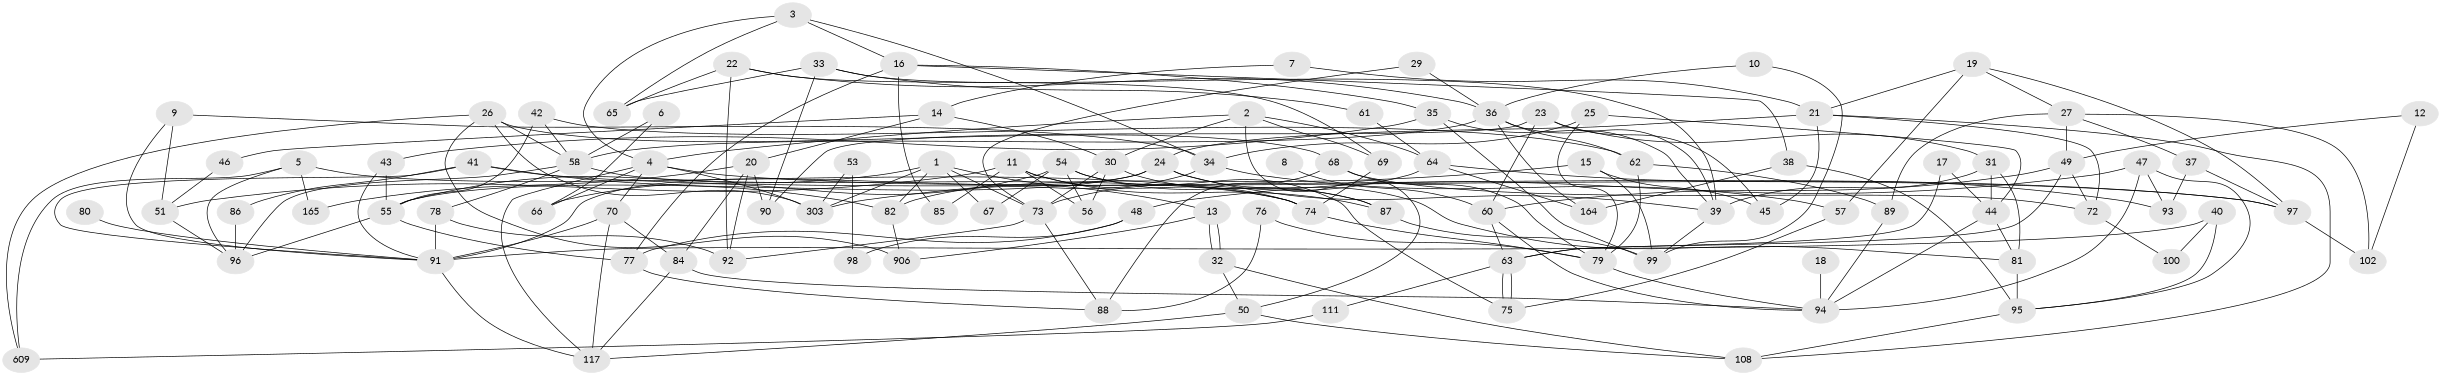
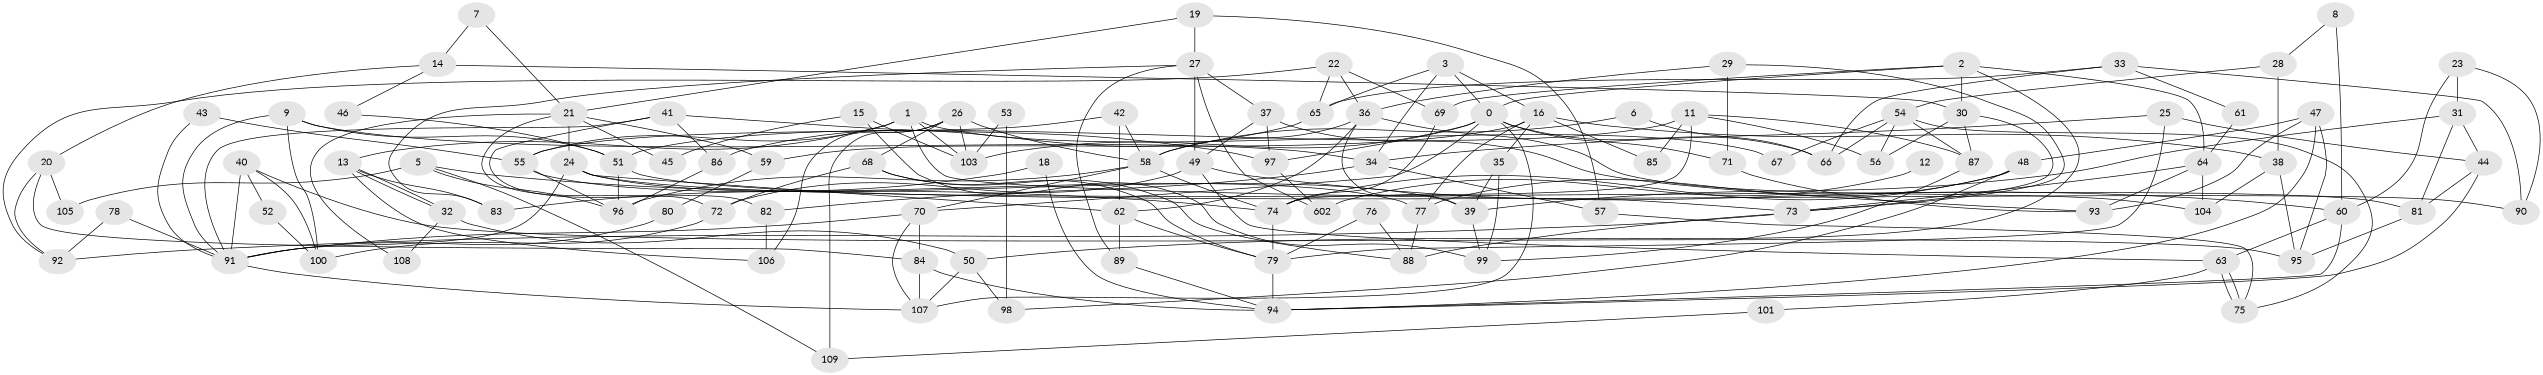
(1754, 64) -> none
none -> (2278, 64)
(1303, 79) -> (1955, 85)
(2152, 120) -> none
(2242, 132) -> (1242, 131)
none -> (1016, 138)
(961, 146) -> none
(1693, 147) -> none
(650, 163) -> (1489, 114)
none -> (766, 163)
none -> (1728, 163)
(1942, 163) -> none
none -> (1485, 176)
(758, 188) -> (1567, 198)
(913, 188) -> none
(885, 190) -> (841, 193)
(493, 194) -> (1033, 188)
none -> (307, 196)
none -> (268, 212)
(311, 212) -> (65, 212)
none -> (496, 212)
(815, 212) -> (969, 163)
(1589, 212) -> (2203, 212)
(902, 262) -> (766, 262)
(2368, 262) -> (1322, 212)
(1330, 311) -> (1766, 311)
(1880, 336) -> none
(1492, 343) -> (990, 290)
(21, 360) -> (830, 360)
(592, 360) -> (920, 311)
